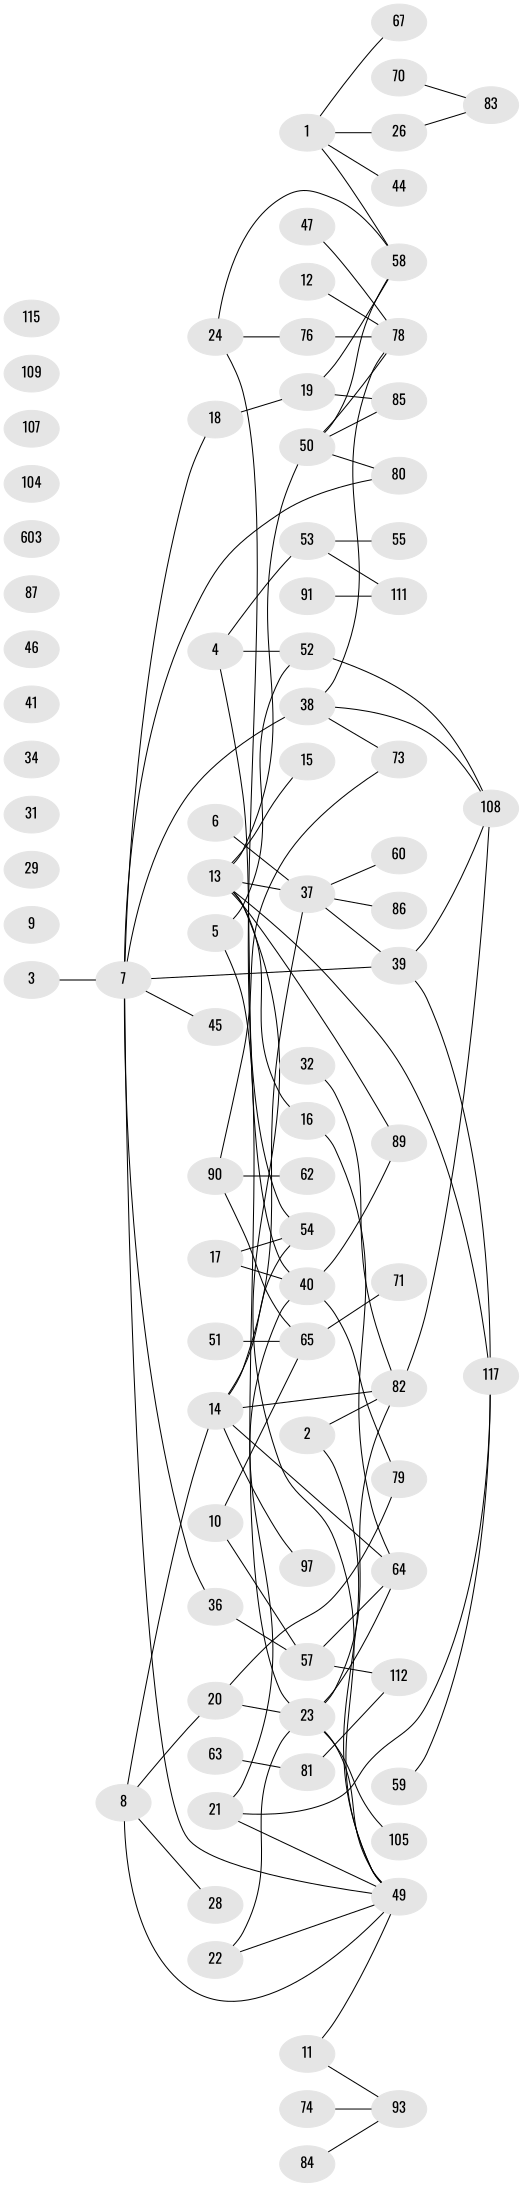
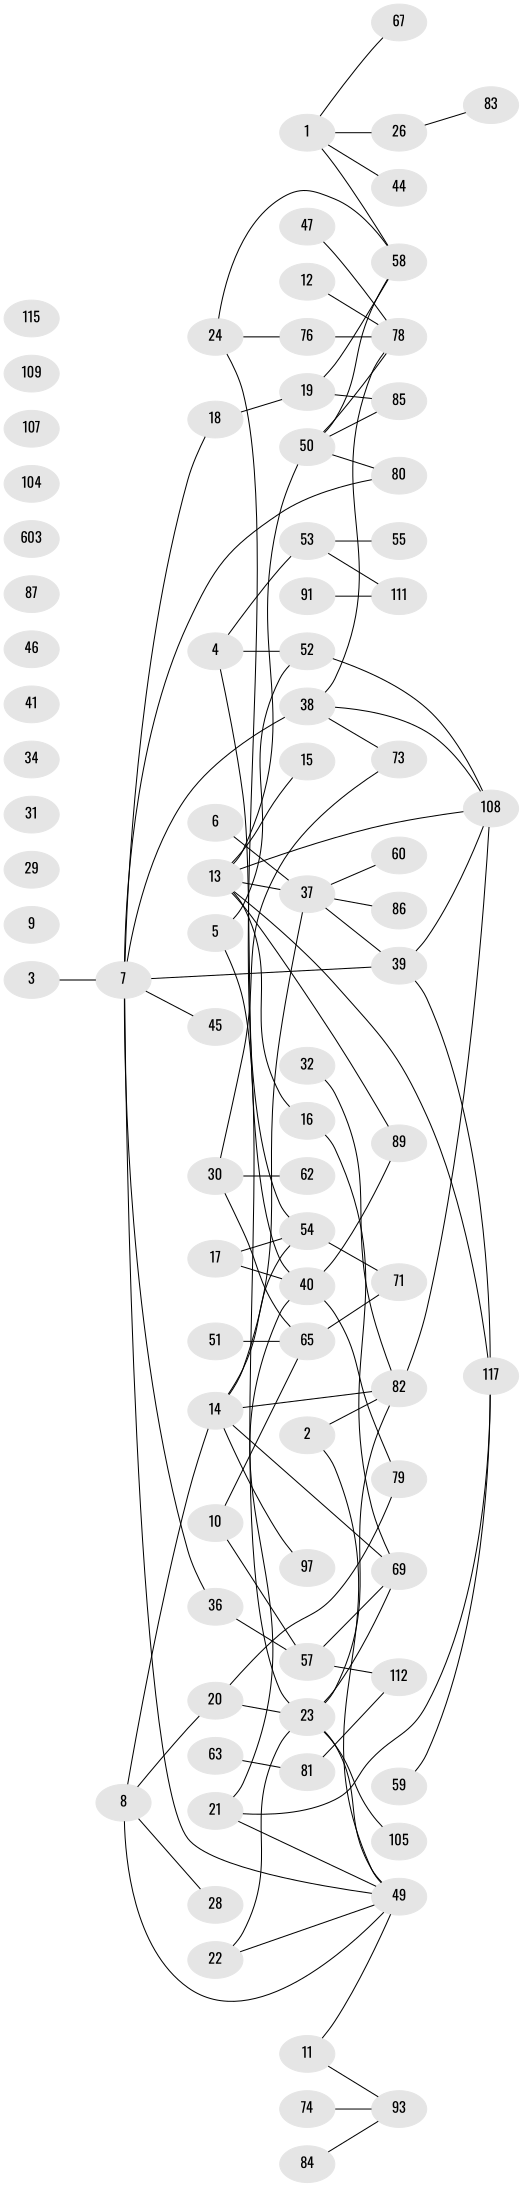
(399, 78) -> none
(215, 1176) -> (215, 1176)
none -> (353, 1257)
(263, 1397) -> (350, 834)
(399, 1571) -> (399, 1571)
